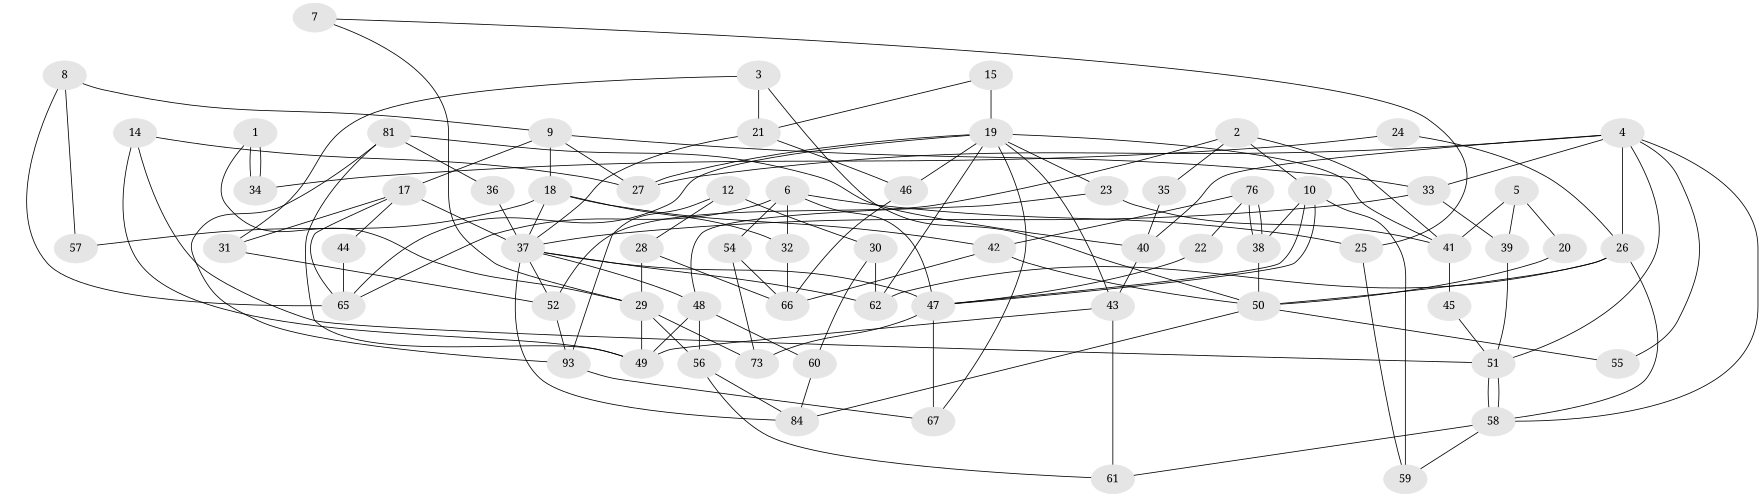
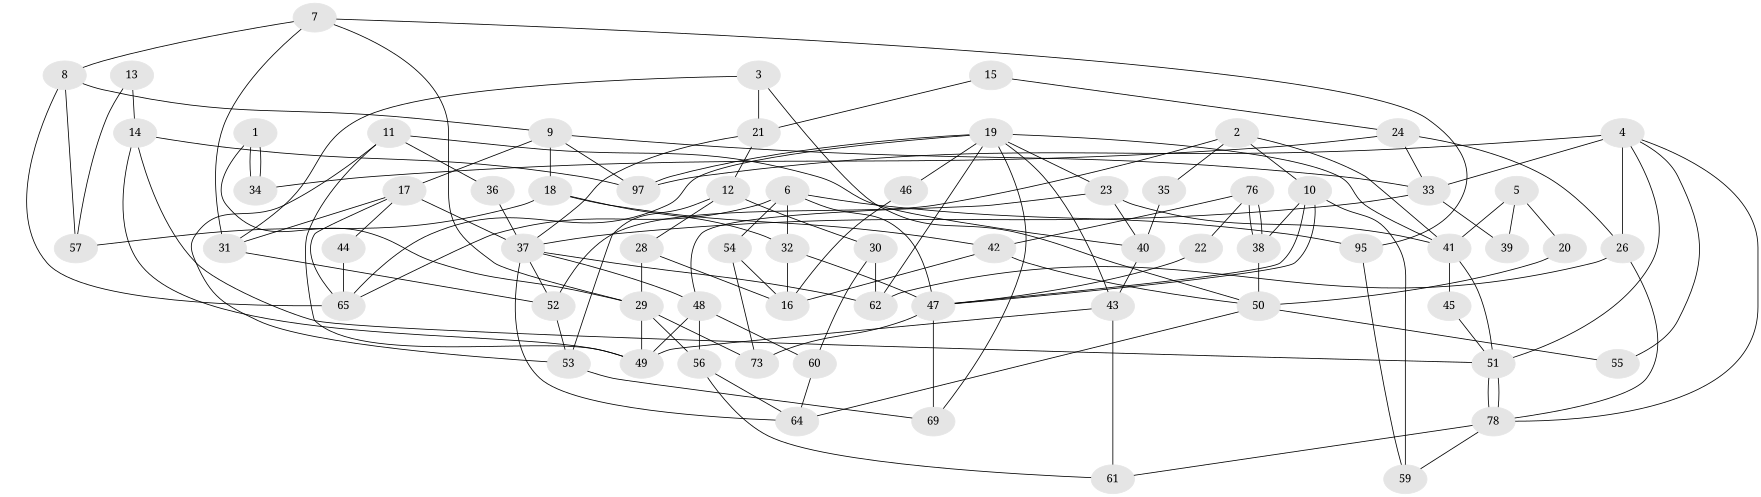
none -> (188, 41)
none -> (132, 75)
(991, 104) -> (1195, 104)
none -> (227, 119)
(389, 133) -> (389, 133)
(1366, 155) -> (1121, 213)
none -> (1413, 162)
(847, 166) -> (748, 154)
(638, 191) -> (638, 191)
(539, 214) -> none
(1361, 248) -> (1361, 248)
(722, 270) -> (865, 276)
(1444, 287) -> none
(788, 306) -> (788, 306)
(1506, 307) -> (1482, 303)
(569, 364) -> (569, 364)
(797, 422) -> (797, 422)
(933, 422) -> (933, 422)
(1493, 422) -> (1493, 422)
